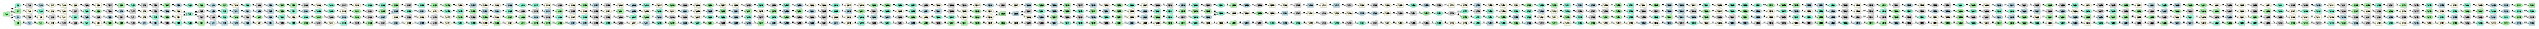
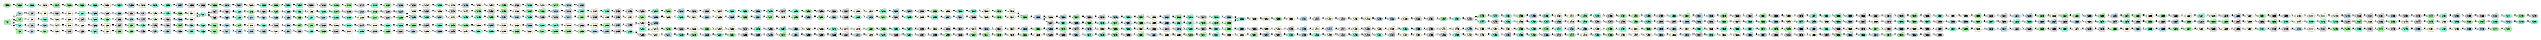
(640, 5) -> (648, 26)
(1935, 23) -> none
